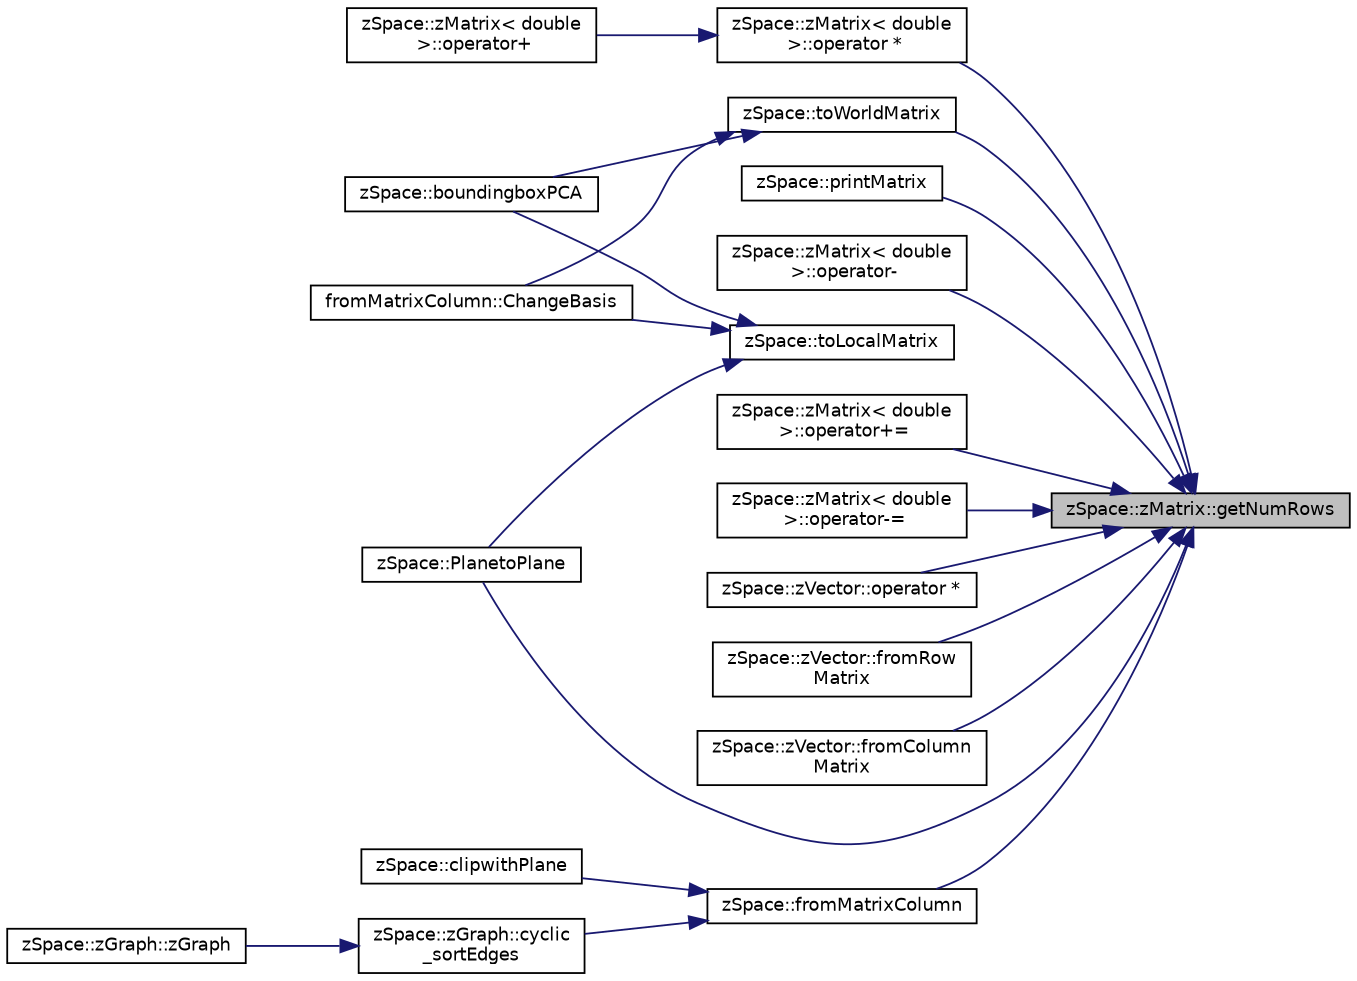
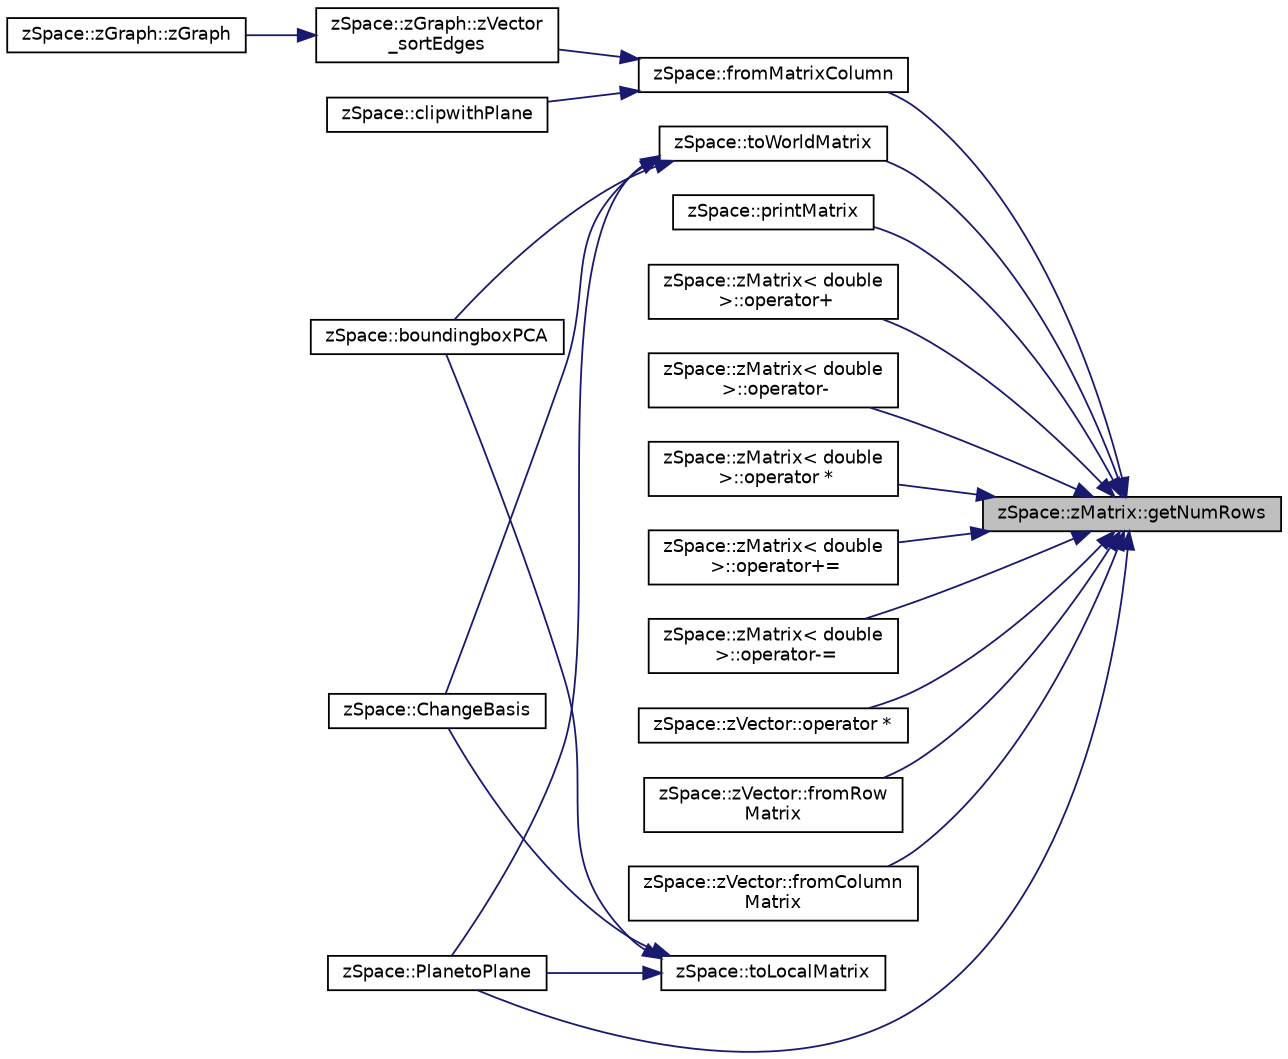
(648, 35) -> (1000, 390)
(472, 303) -> (437, 711)
none -> (579, 568)
(472, 946) -> (437, 35)
